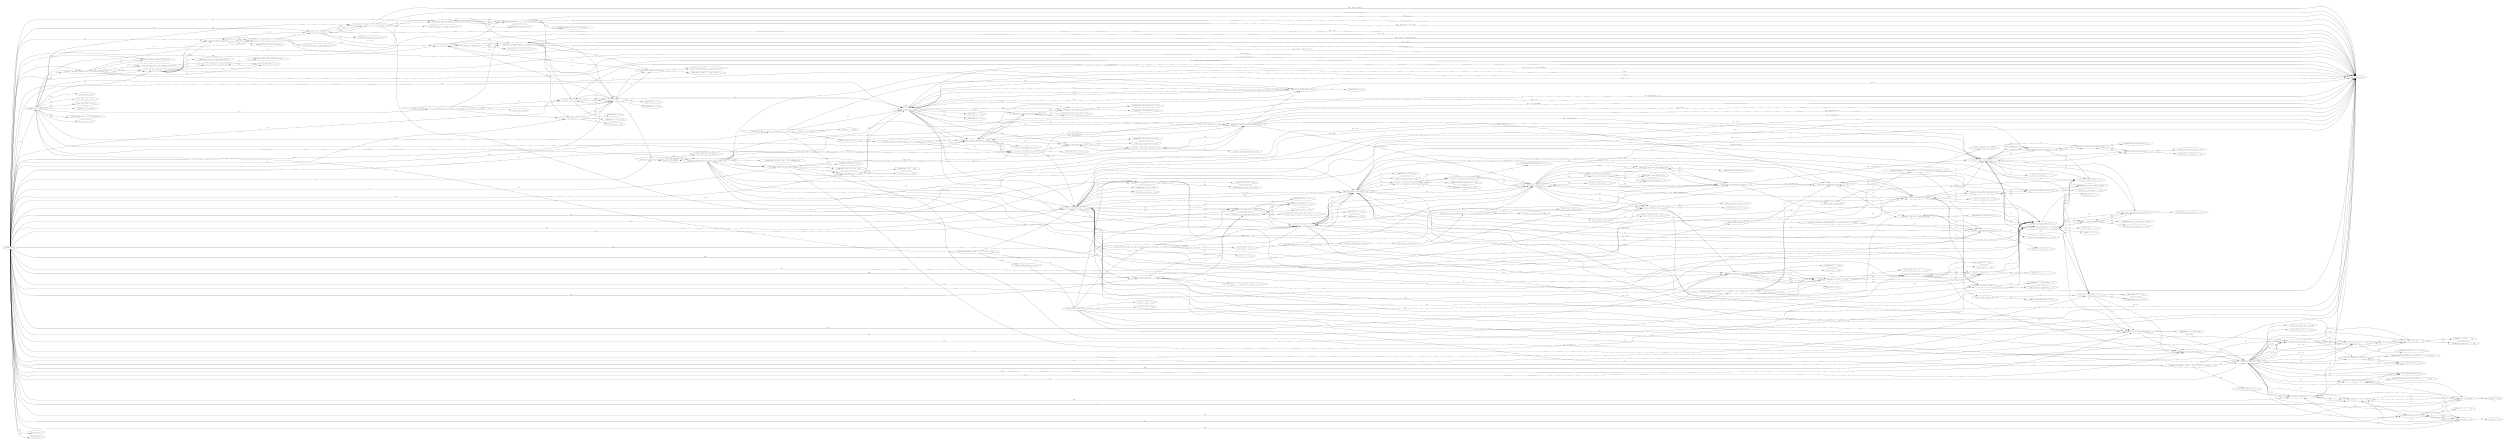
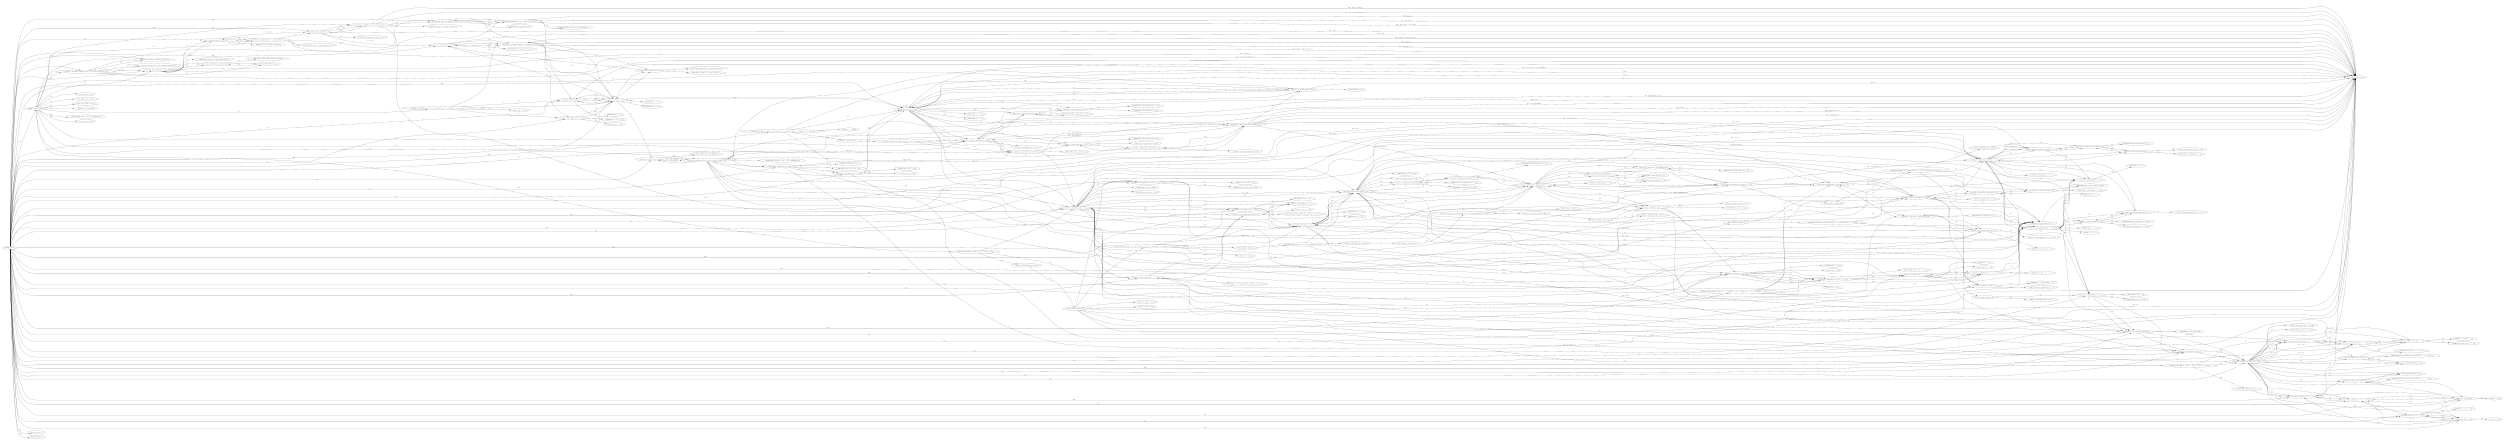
none -> (2136, 166)
